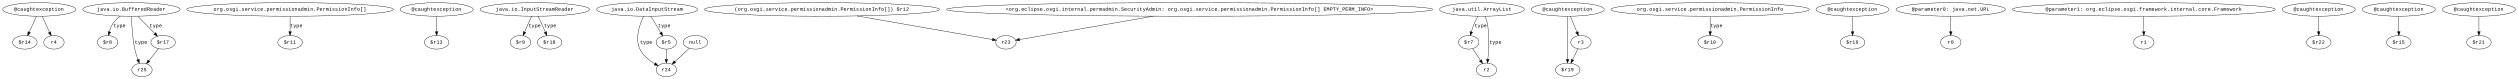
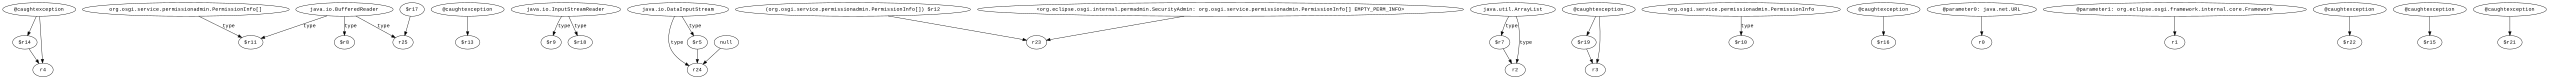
(146, 25) -> (296, 27)
(1575, 54) -> (1589, 54)
none -> (33, 55)
